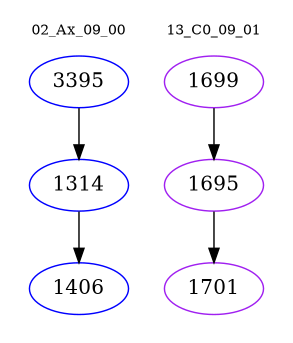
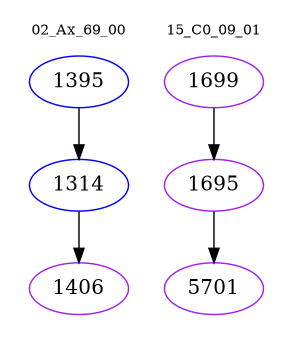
(79, 31) -> (79, 31)
(214, 31) -> (214, 31)
(79, 82) -> (79, 82)
(79, 289) -> (79, 289)
(214, 289) -> (214, 289)
